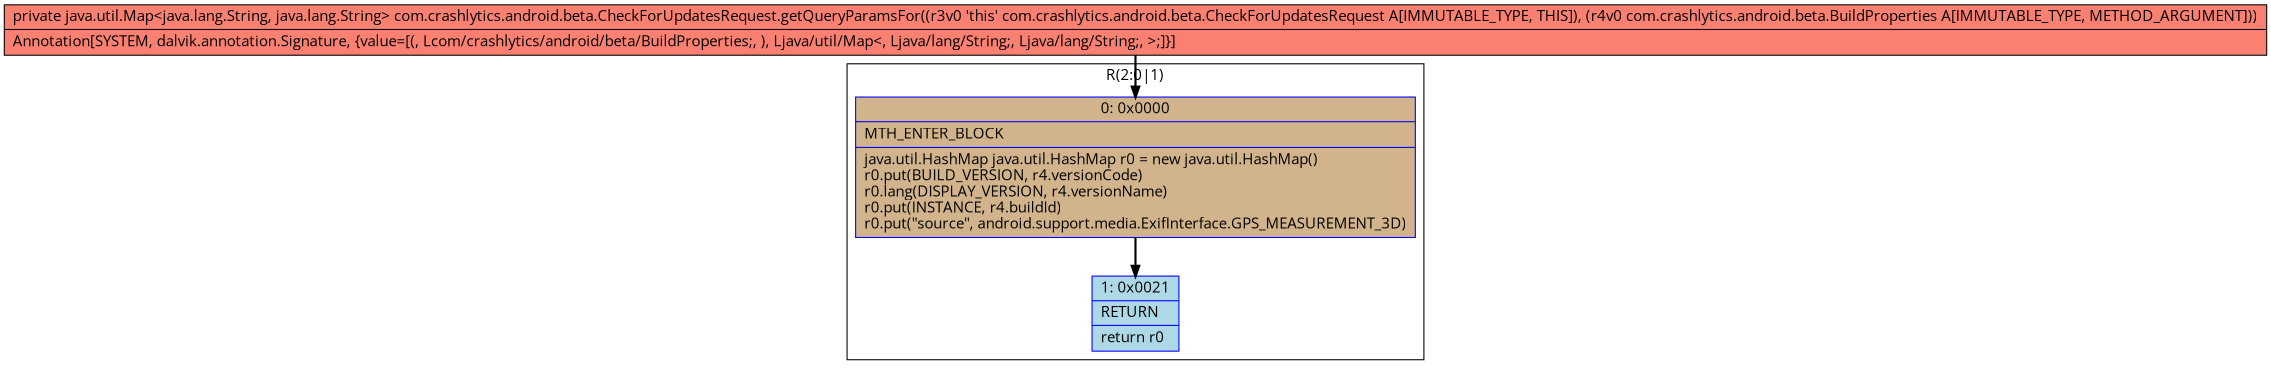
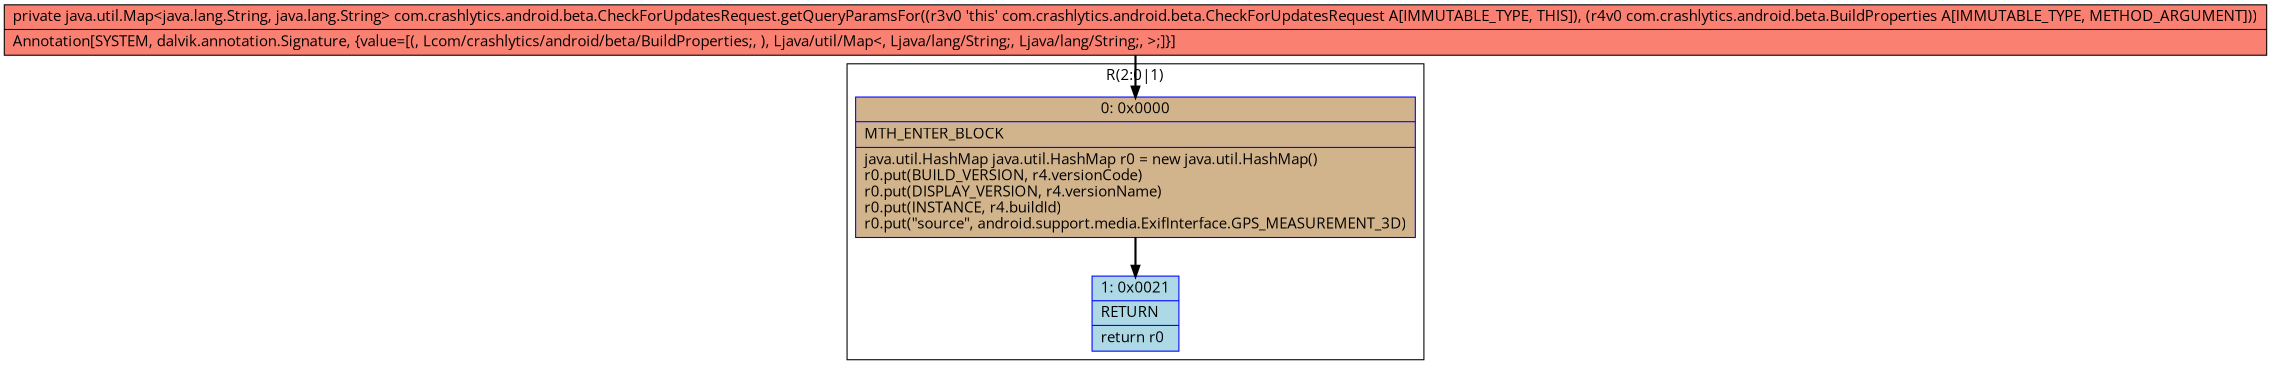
(1016, 192) -> (1013, 192)
